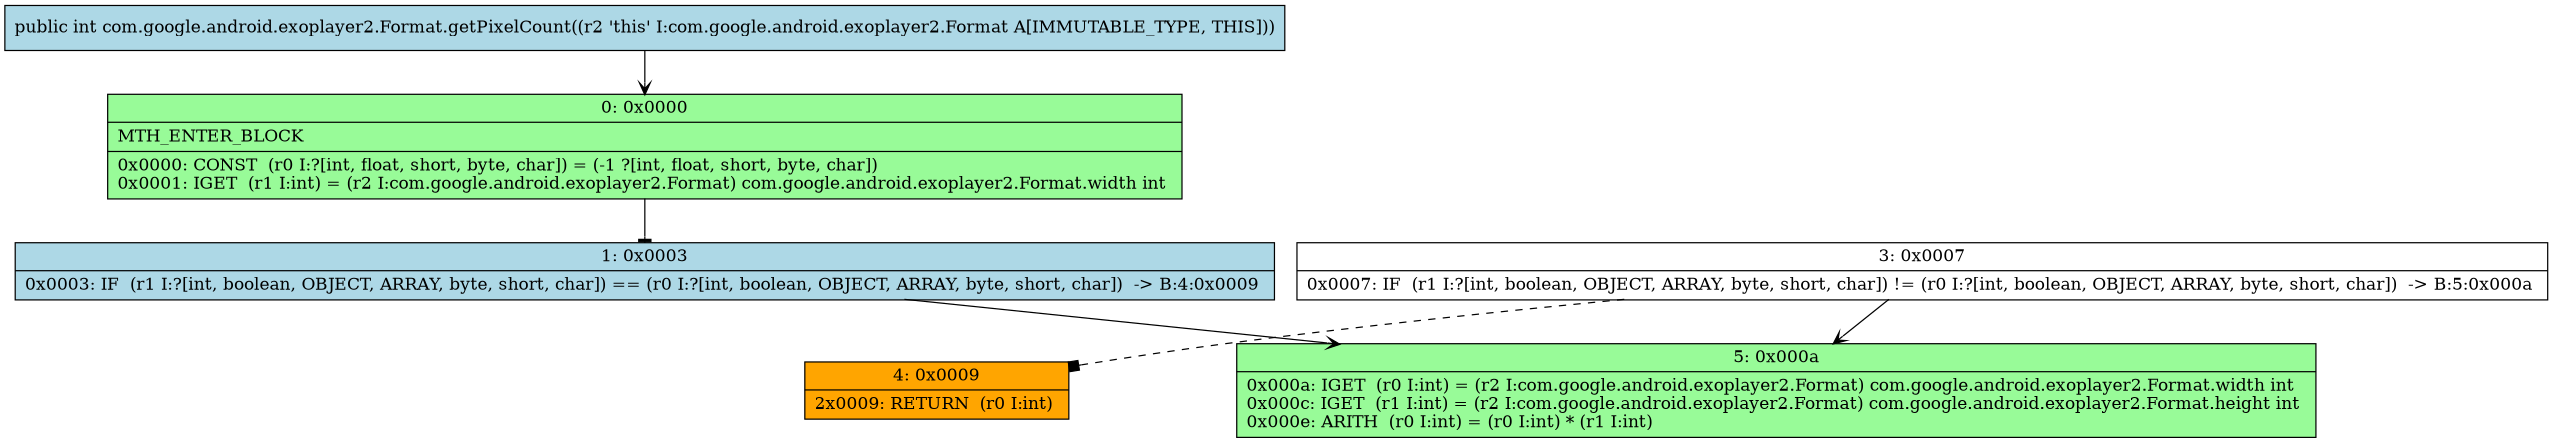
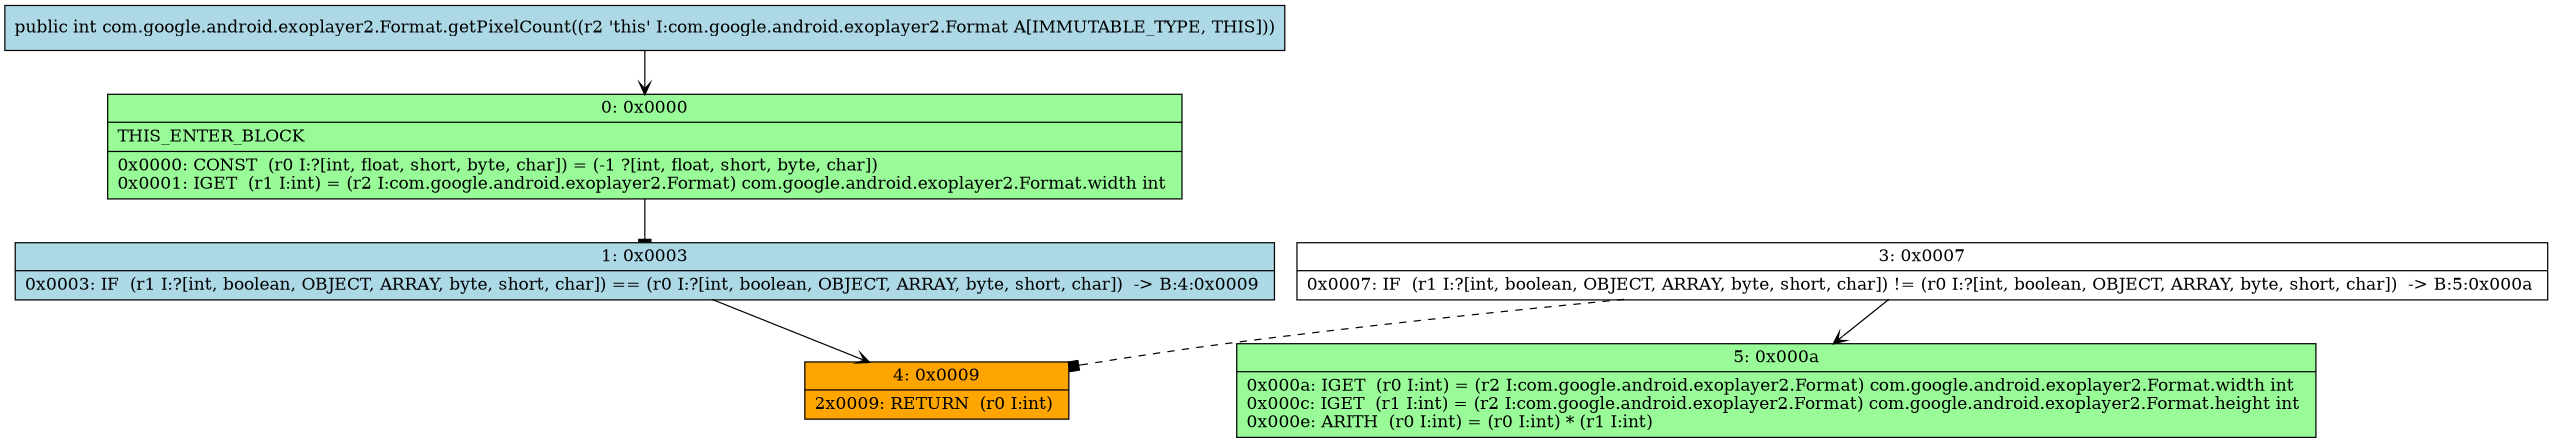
(211, 136) -> (211, 136)
(1116, 321) -> (785, 329)
